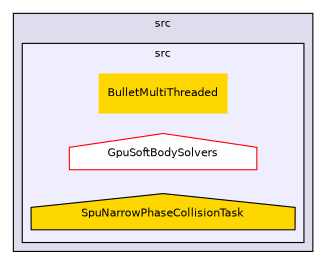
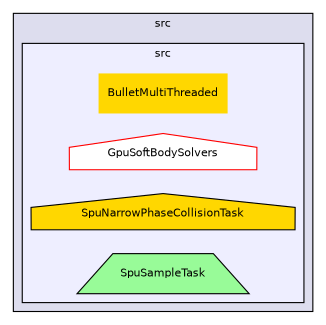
none -> (163, 274)
